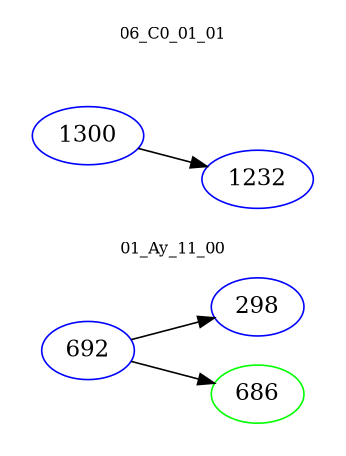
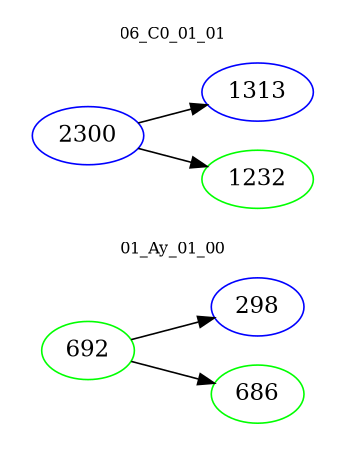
none -> (258, 92)
(88, 136) -> (88, 136)
(258, 179) -> (258, 179)
(173, 250) -> (173, 250)
(88, 351) -> (88, 351)
